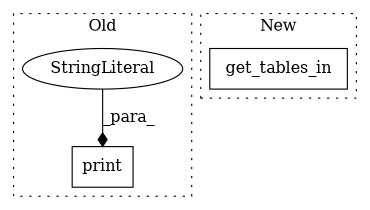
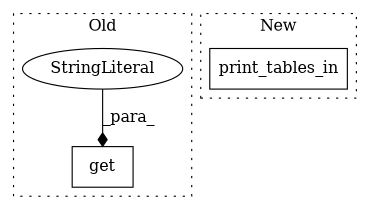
(279, 69) -> (279, 69)
(103, 167) -> (103, 167)
